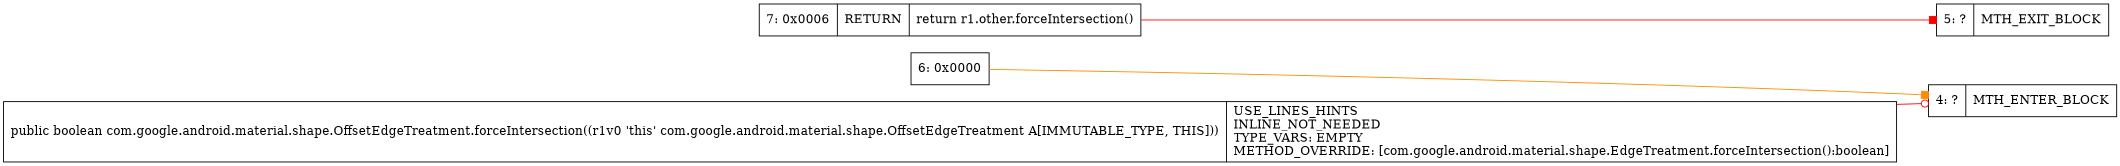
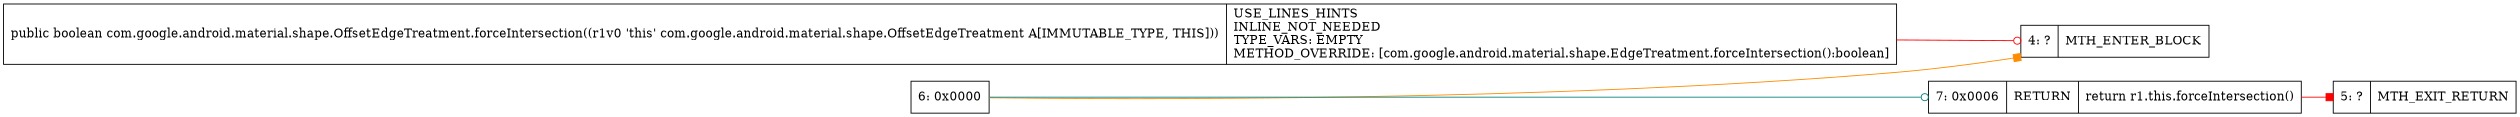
(1025, 20) -> (2190, 97)
(2041, 20) -> (2443, 97)
none -> (1548, 97)
